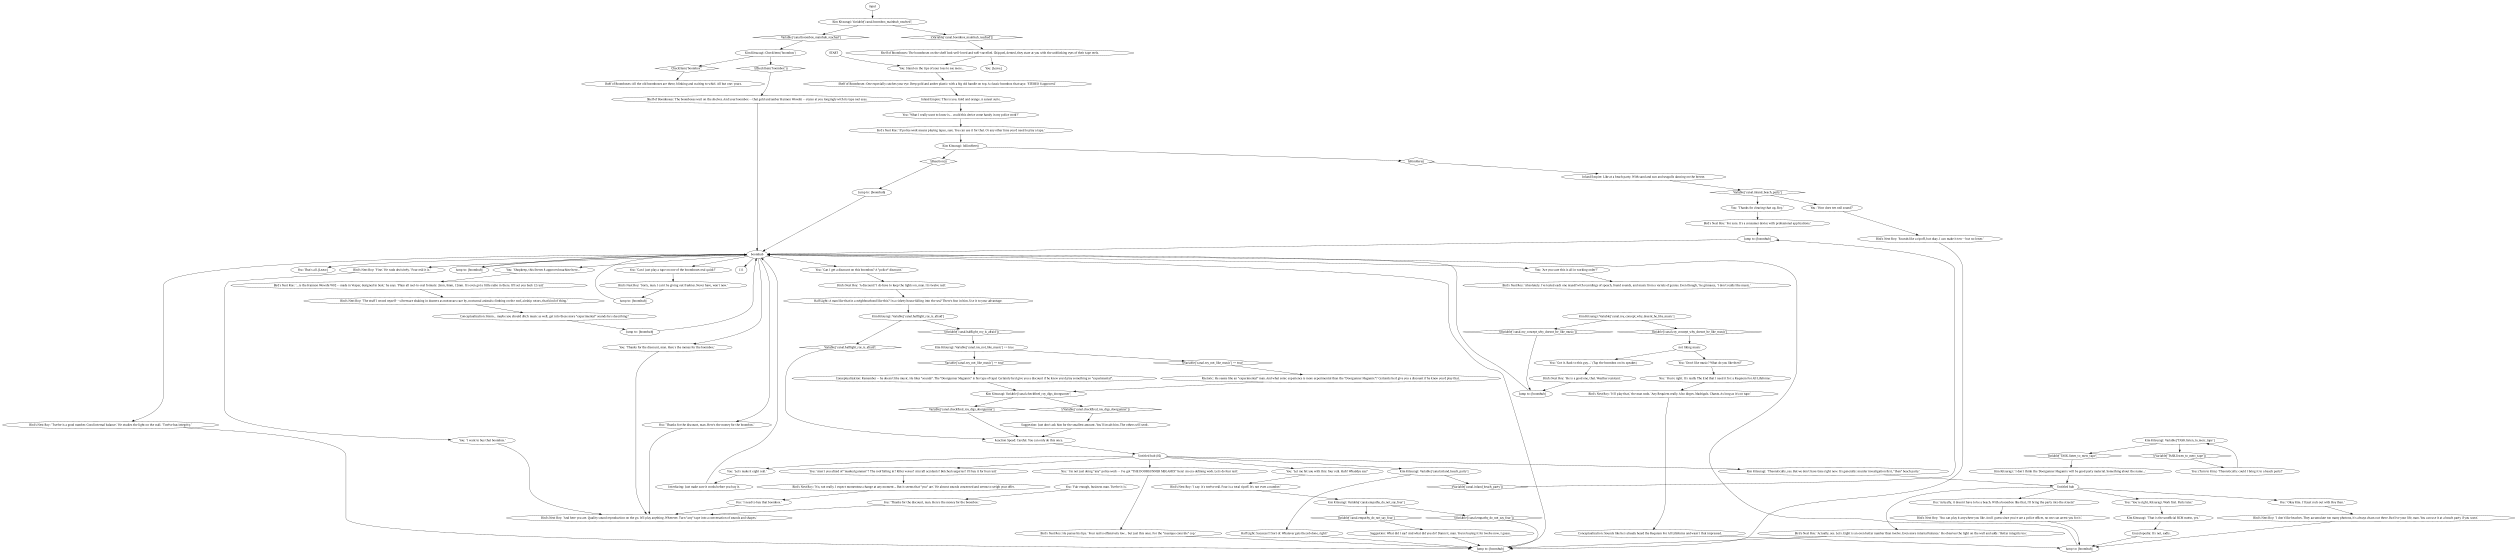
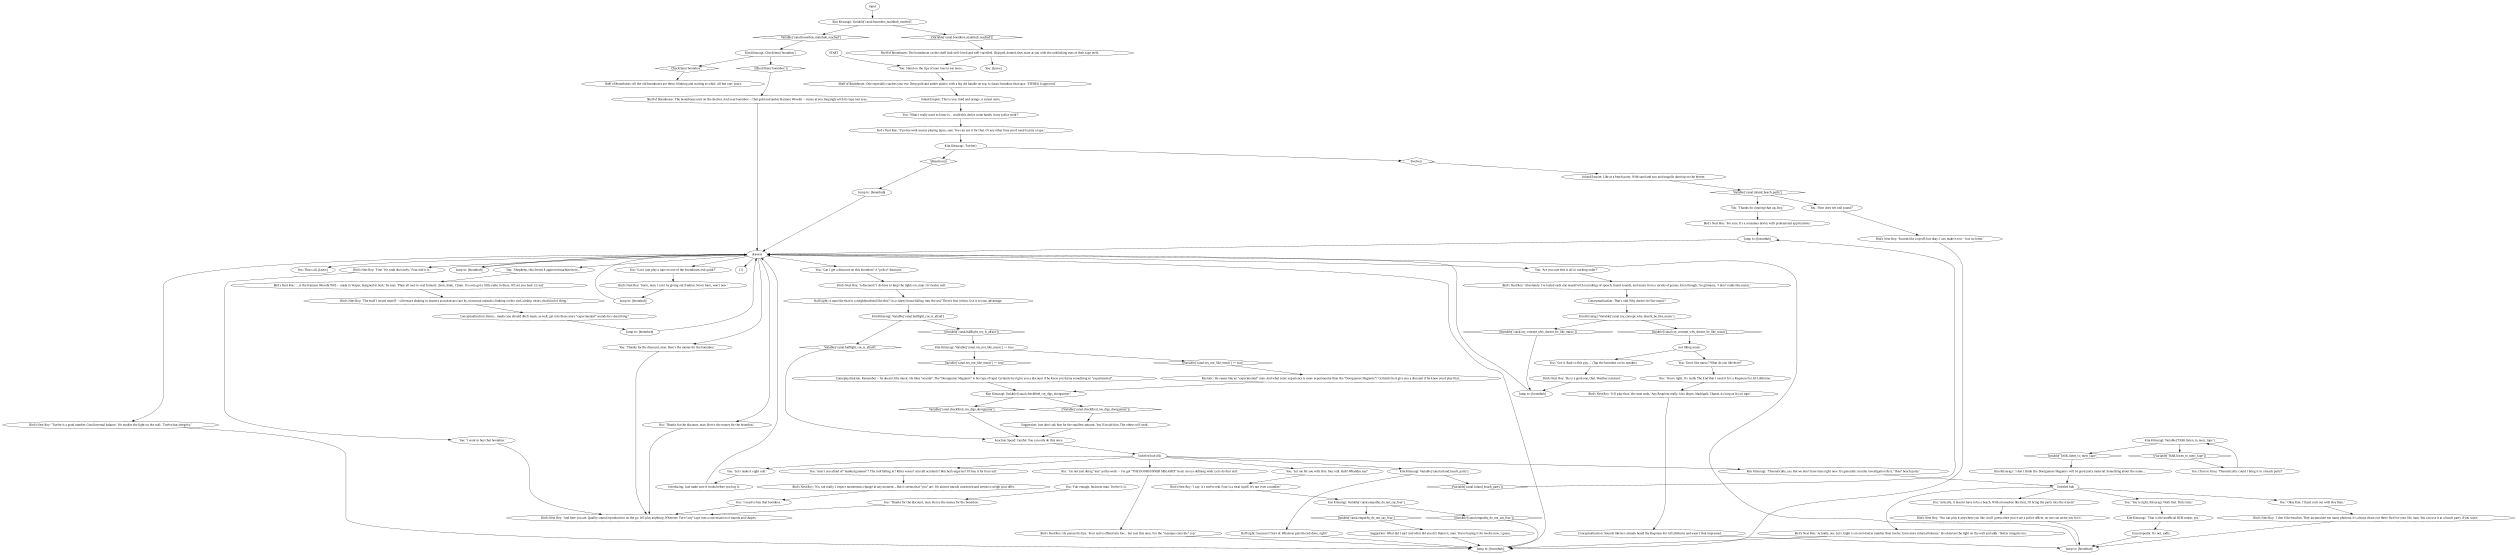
(961, 146) -> (961, 146)
(1416, 161) -> (1416, 161)
(757, 254) -> (757, 254)
none -> (1627, 301)
